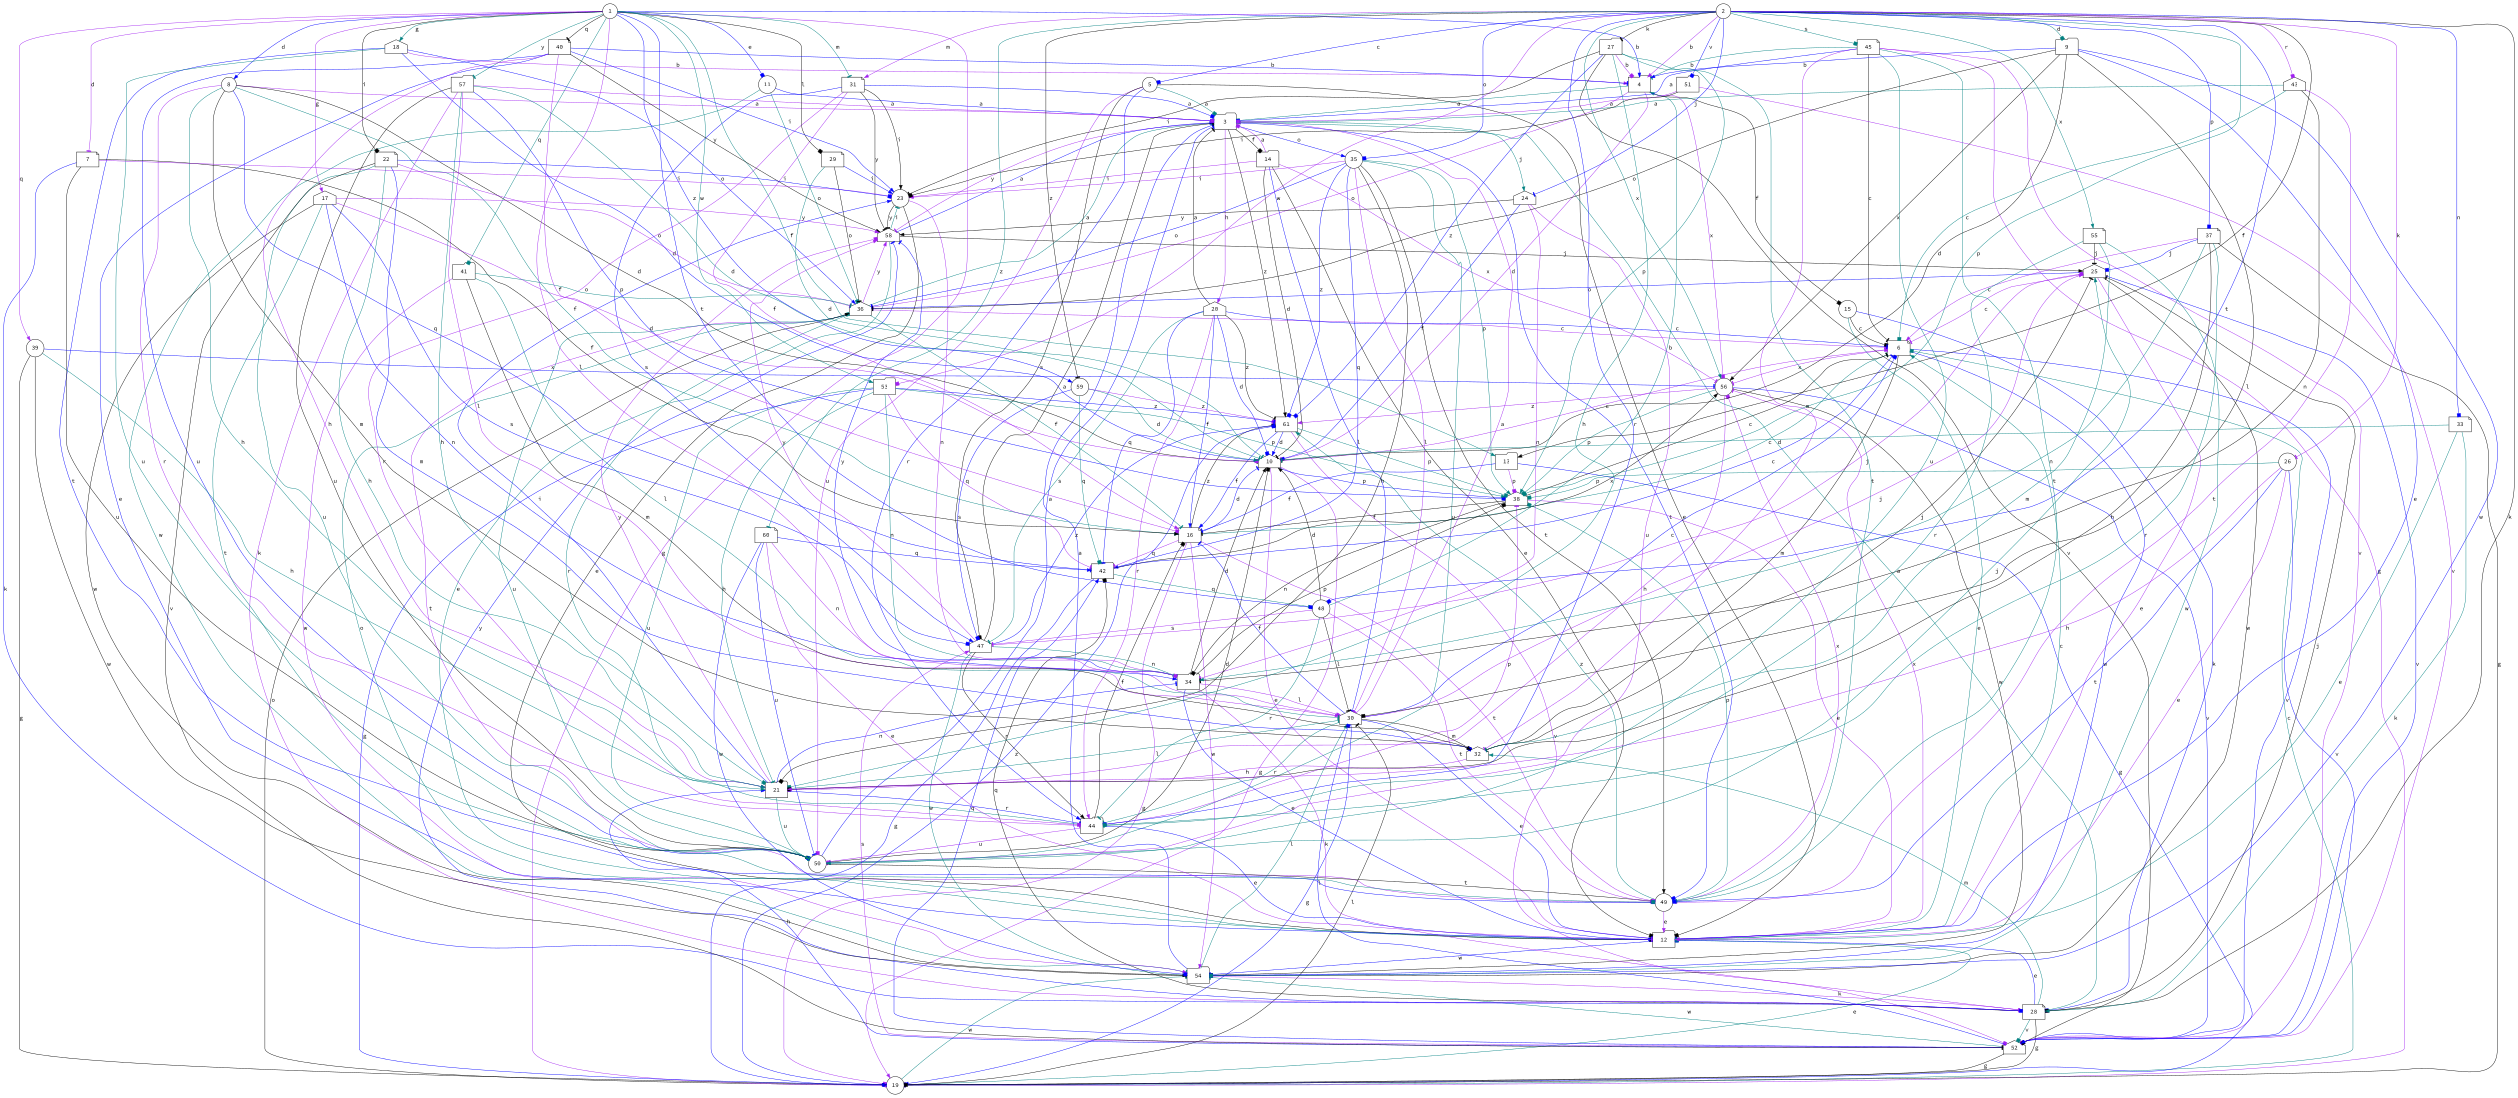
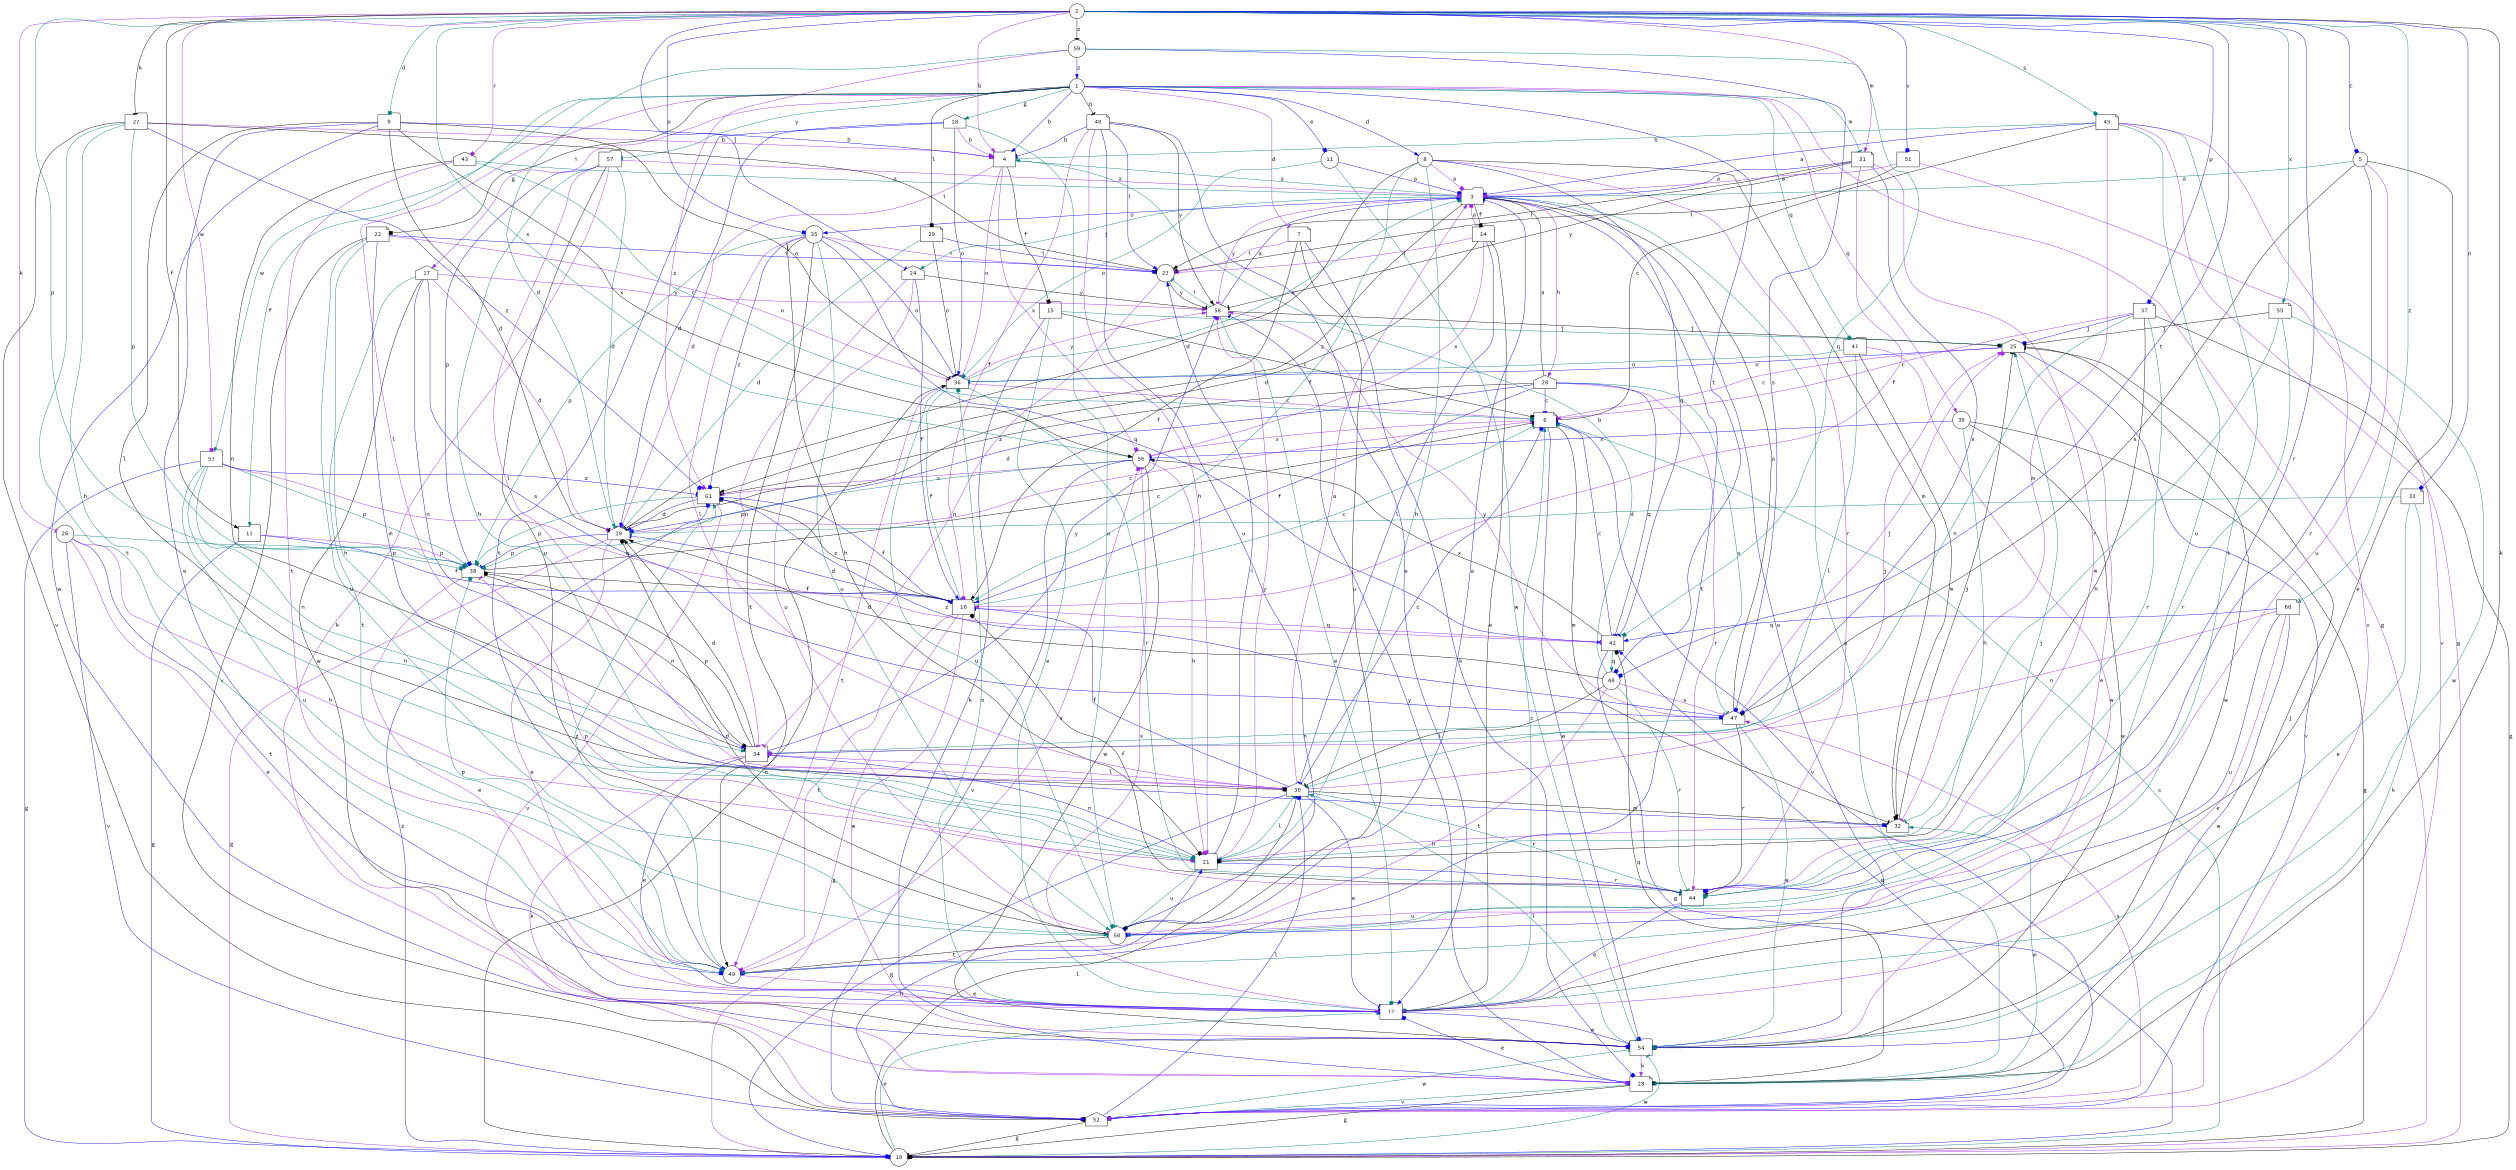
(751, 278) -> (1077, 66)
(1848, 309) -> (1050, 311)
none -> (1530, 331)
(1410, 340) -> (920, 441)
(640, 856) -> none
